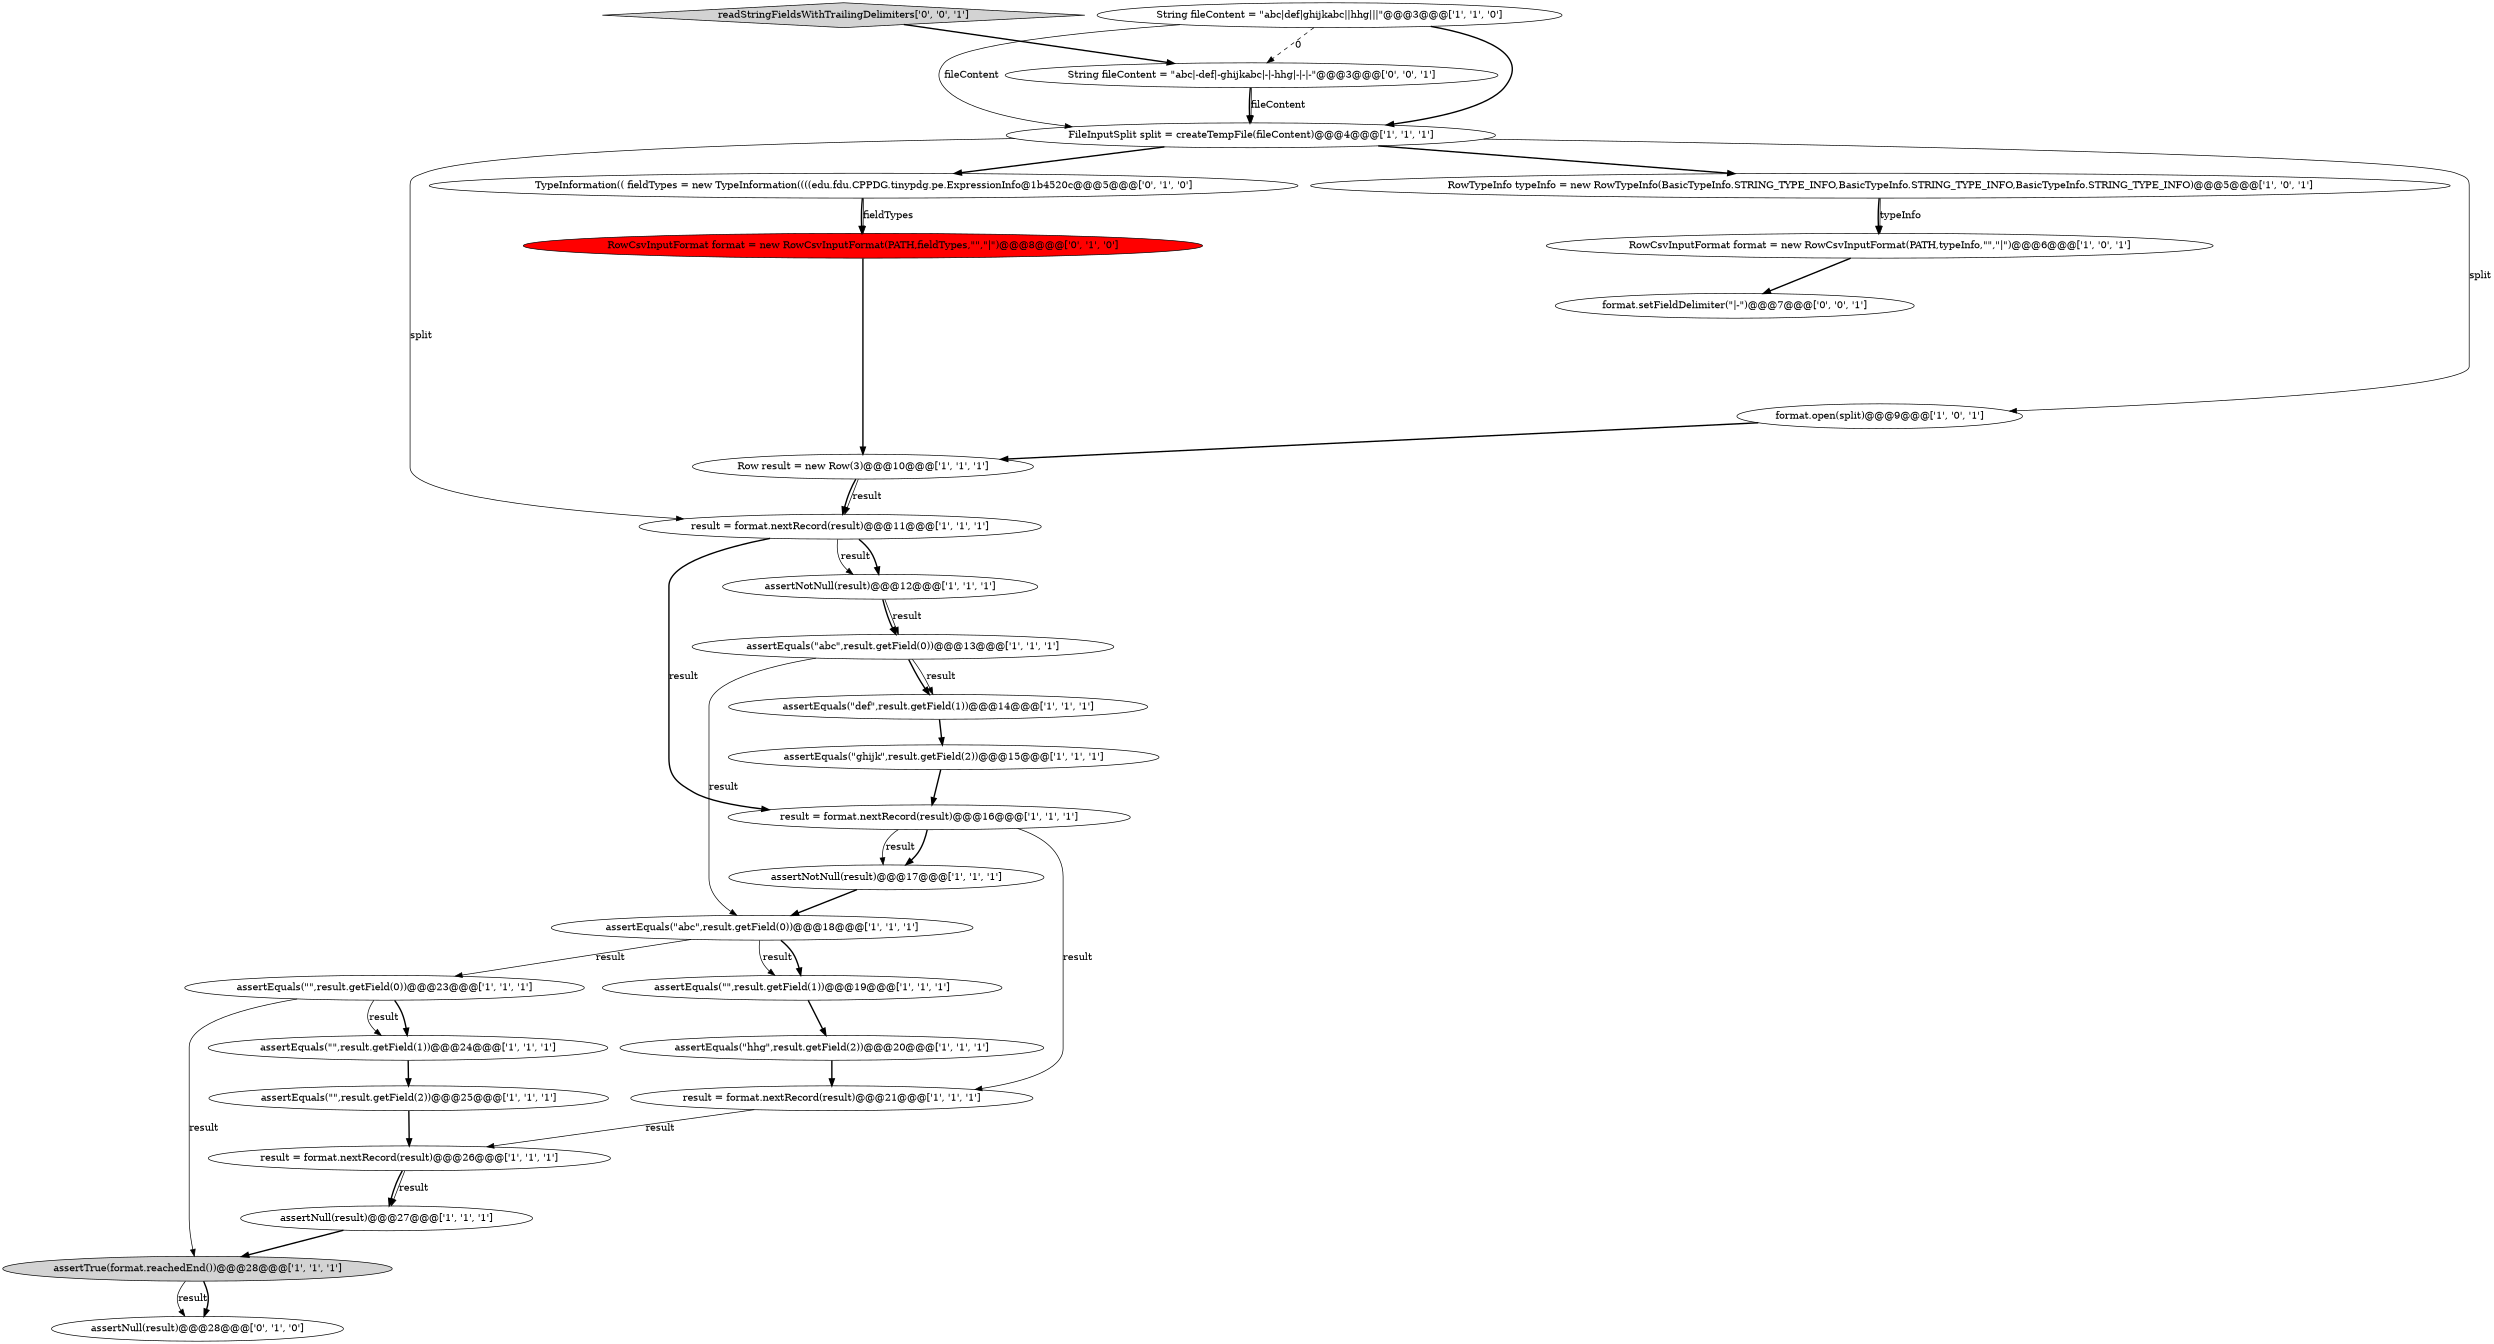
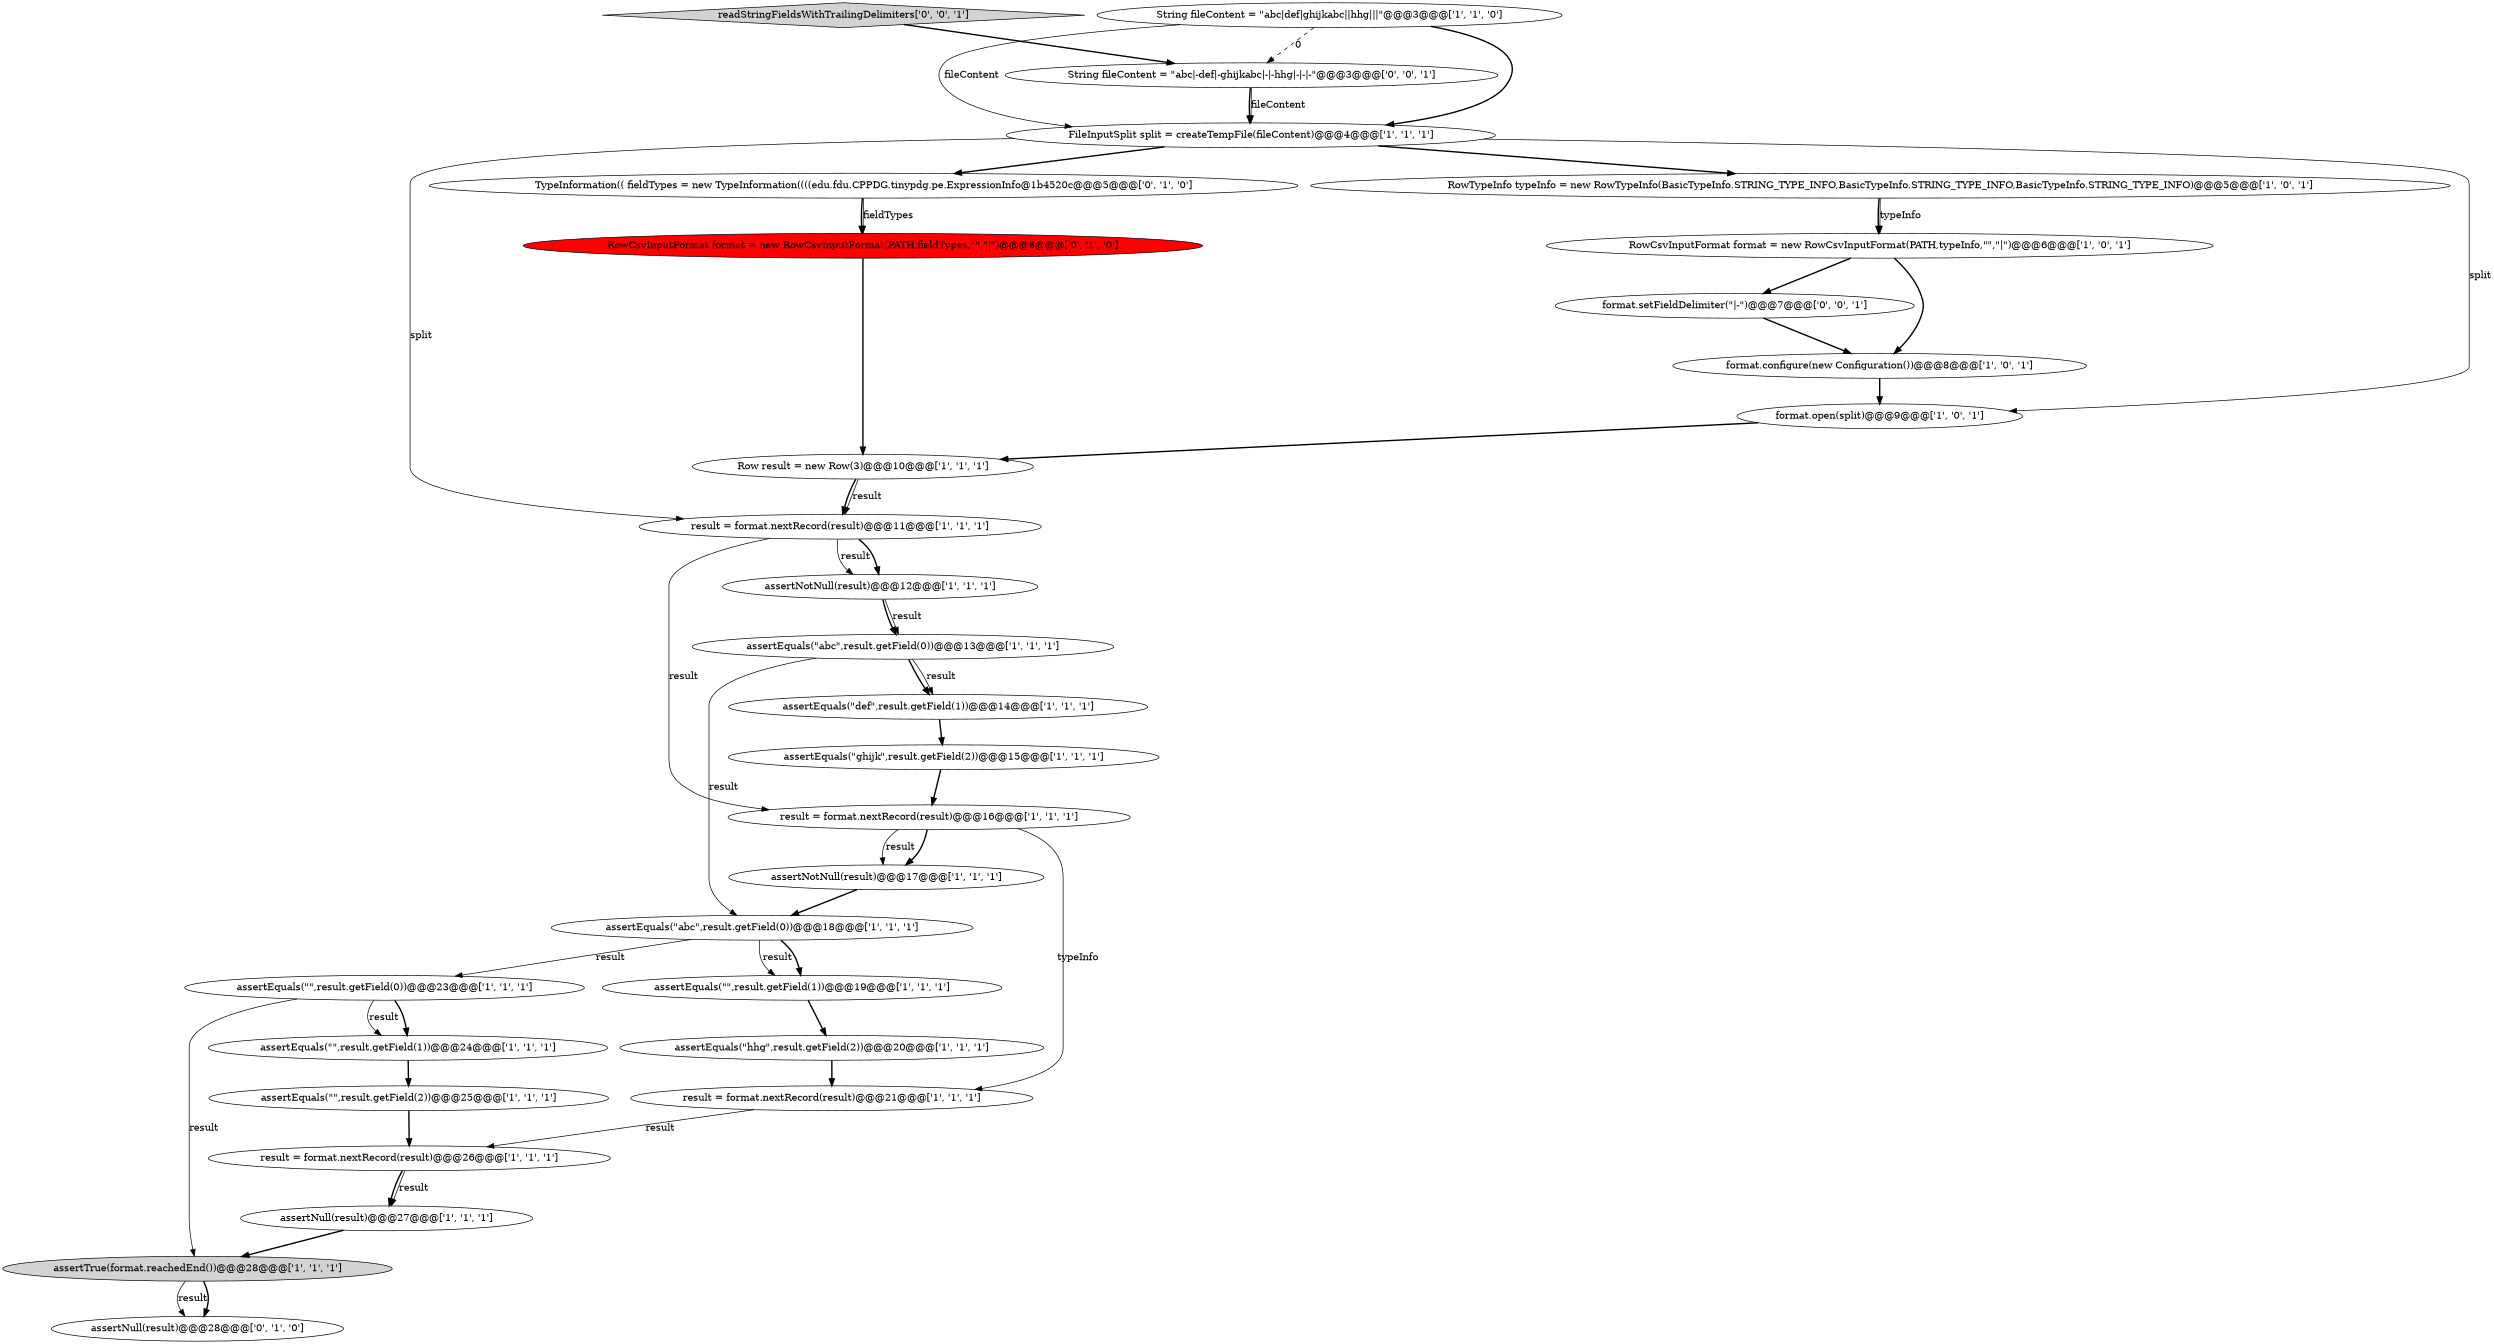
none -> (1880, 366)
(669, 672) -> (669, 672)
(1078, 958) -> (1078, 958)
